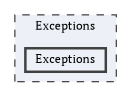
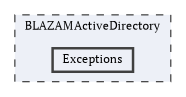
(66, 27) -> (93, 27)
